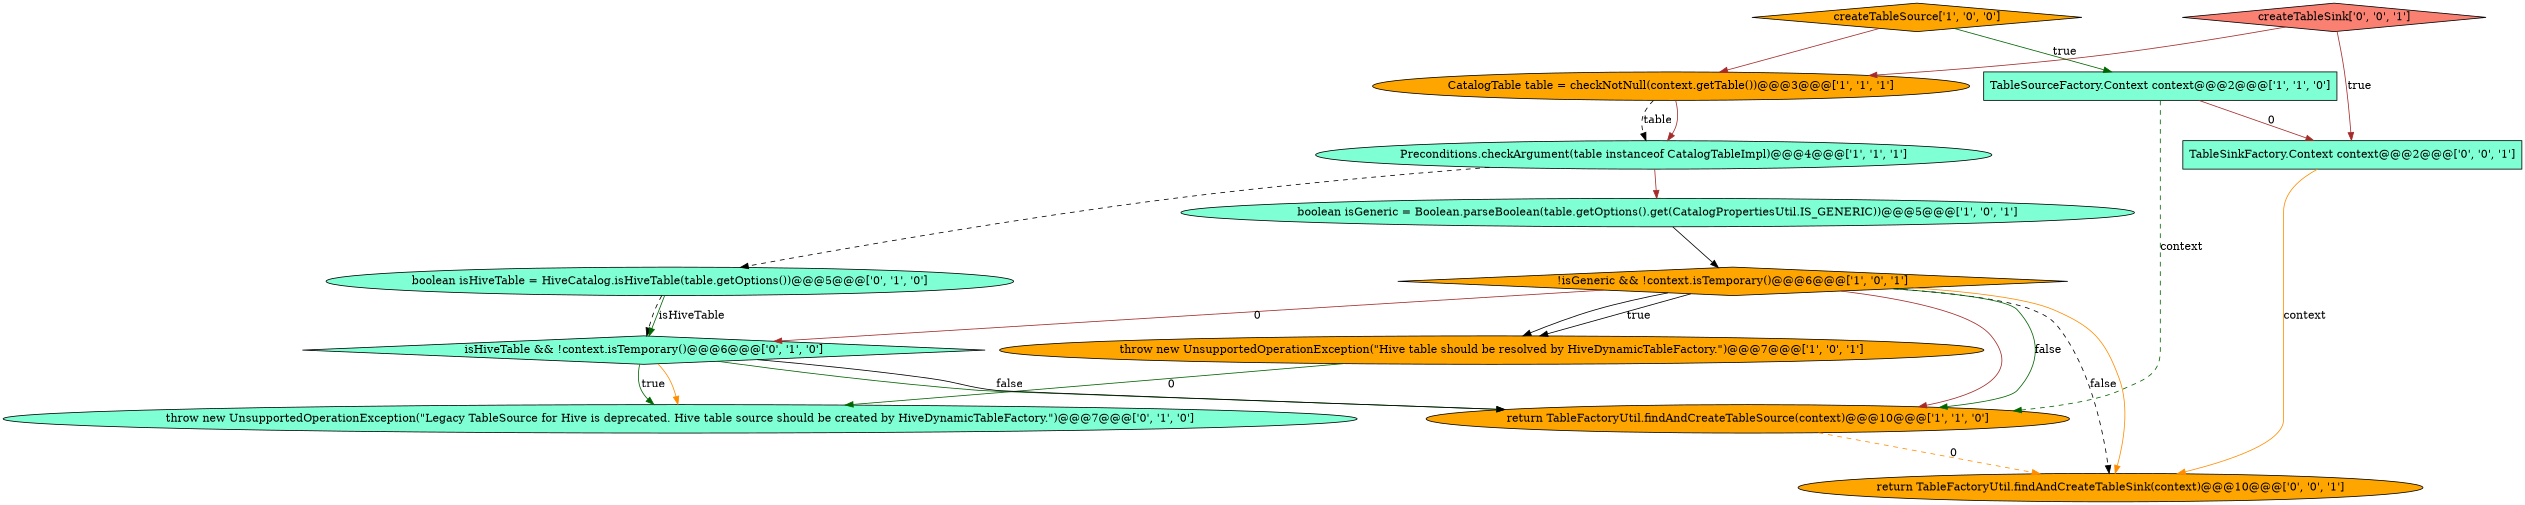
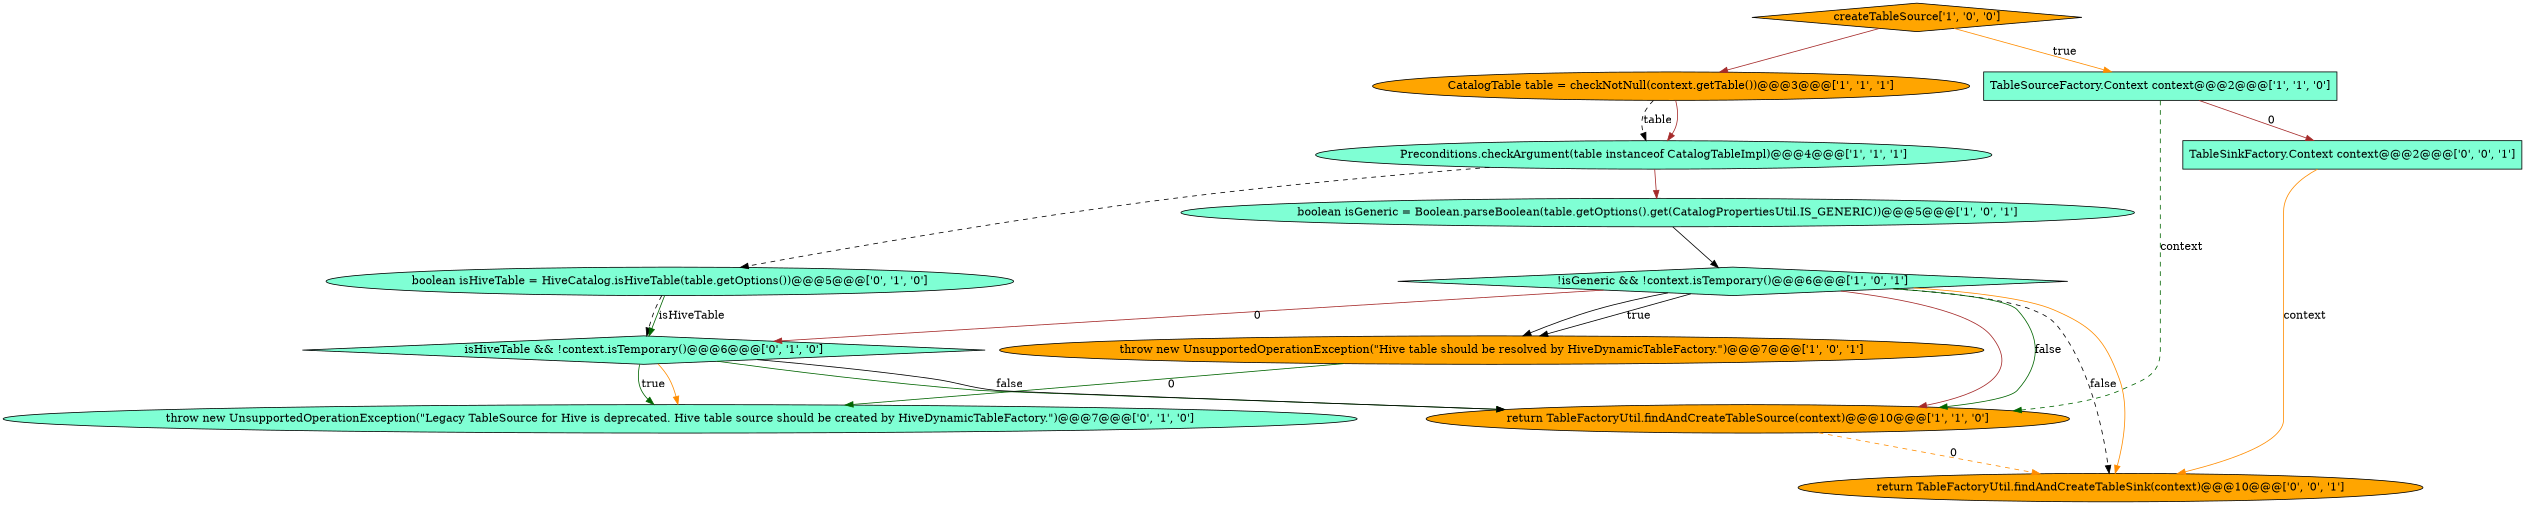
(2334, 17) -> none
(2029, 49) -> (2029, 49)
(1733, 281) -> (1733, 281)
